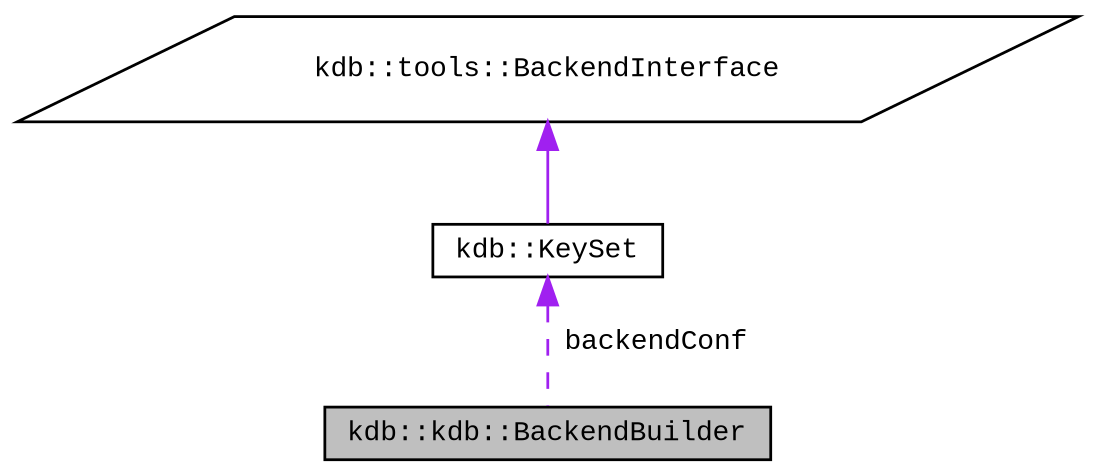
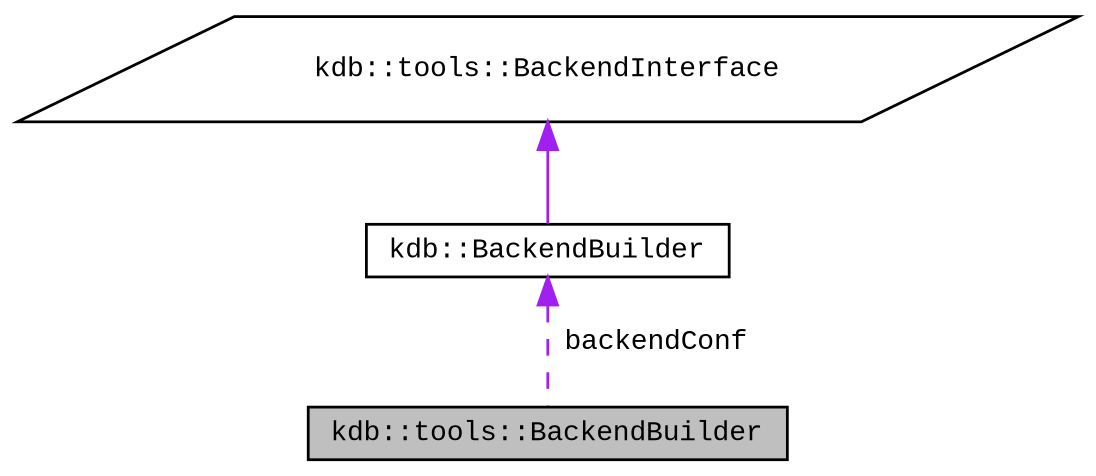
(548, 251) -> (548, 251)
(548, 433) -> (548, 433)
